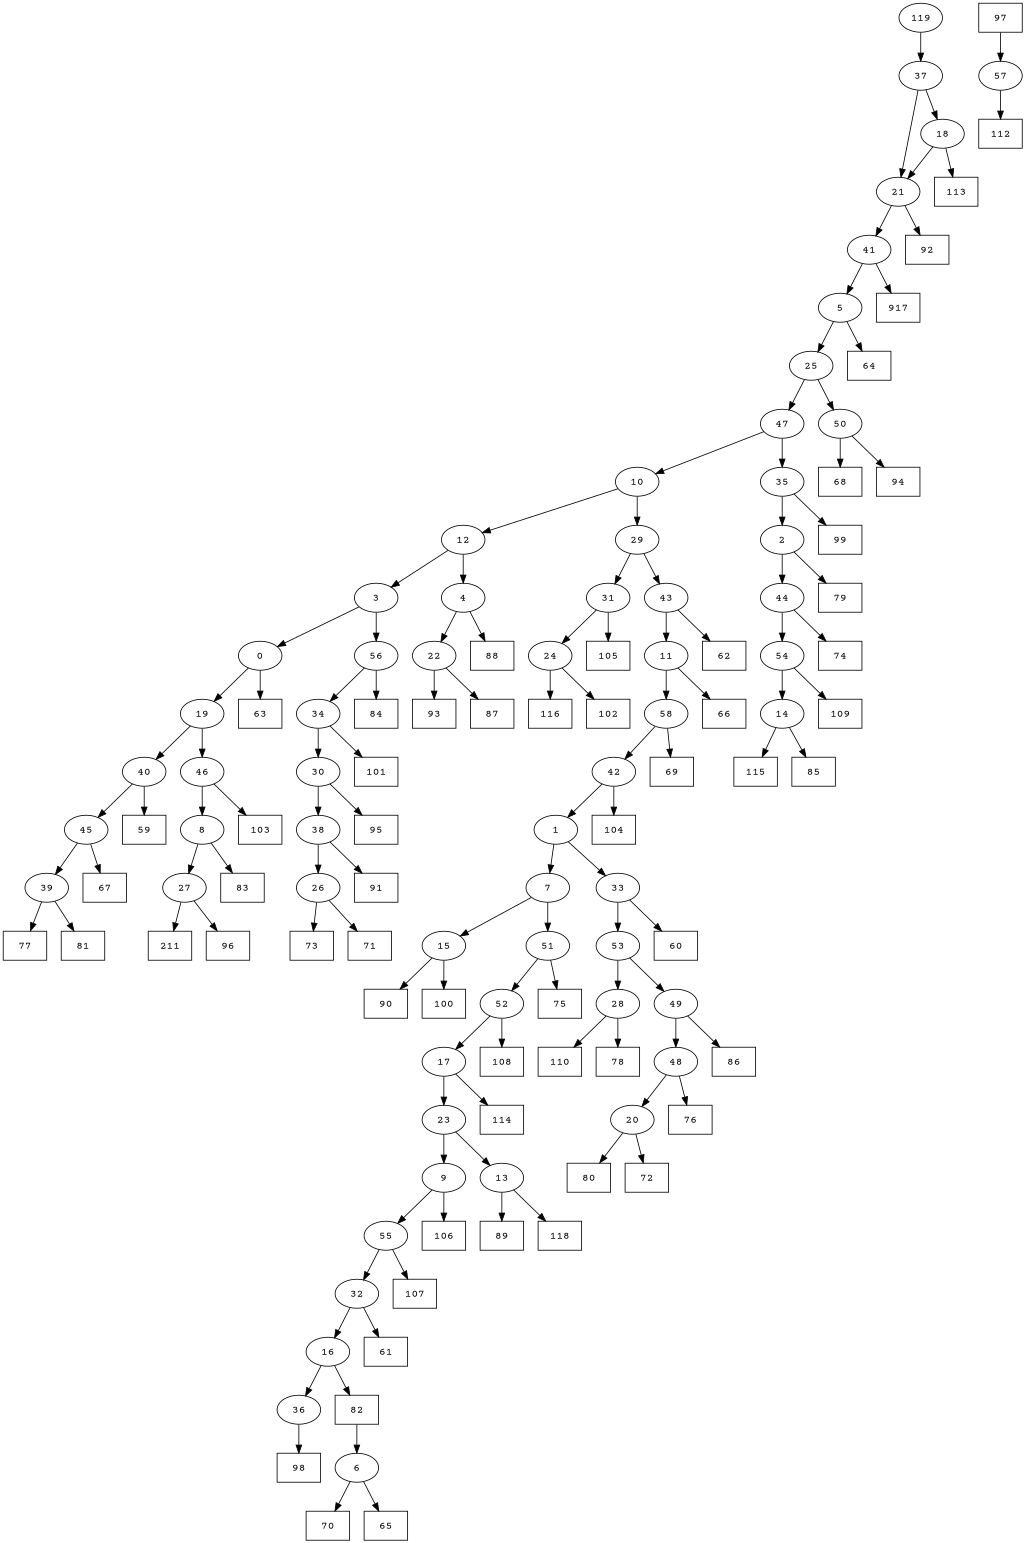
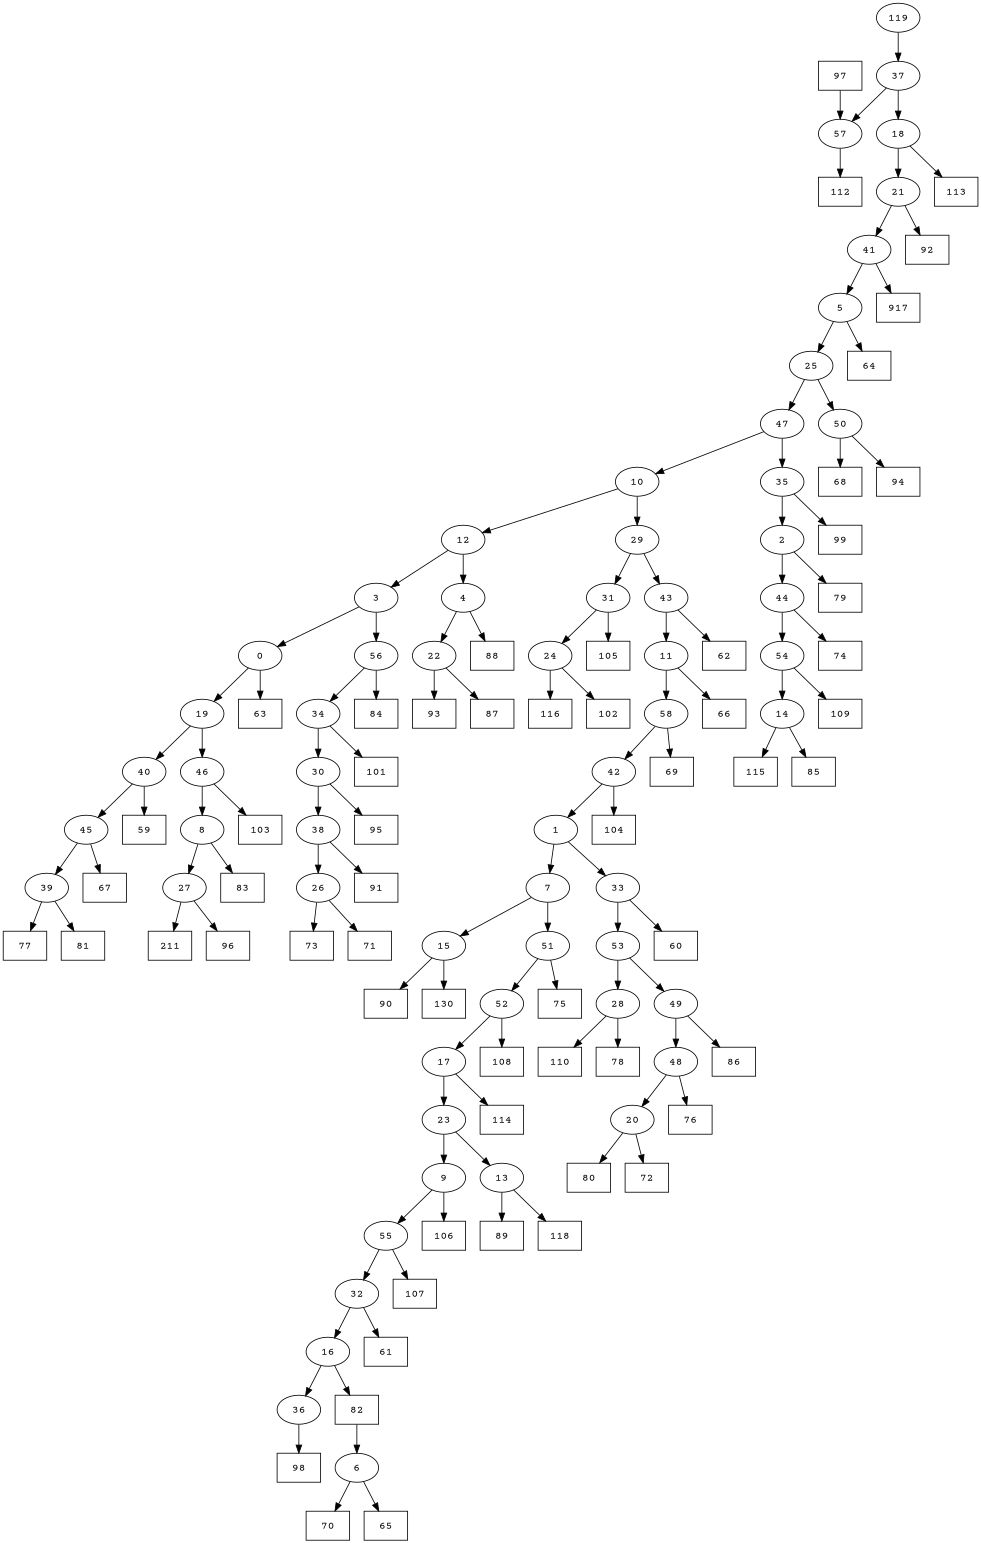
(910, 130) -> (872, 102)
(444, 1004) -> (444, 1004)
